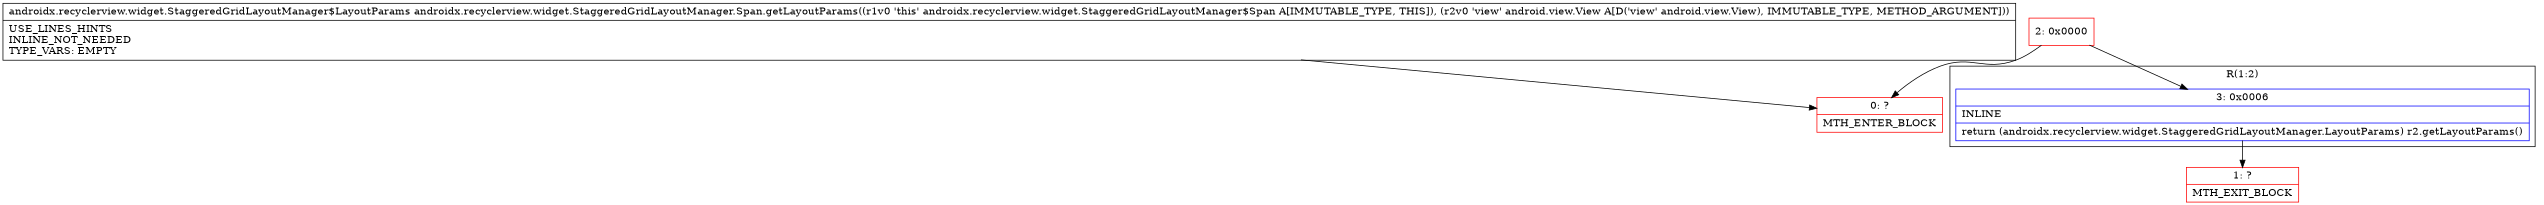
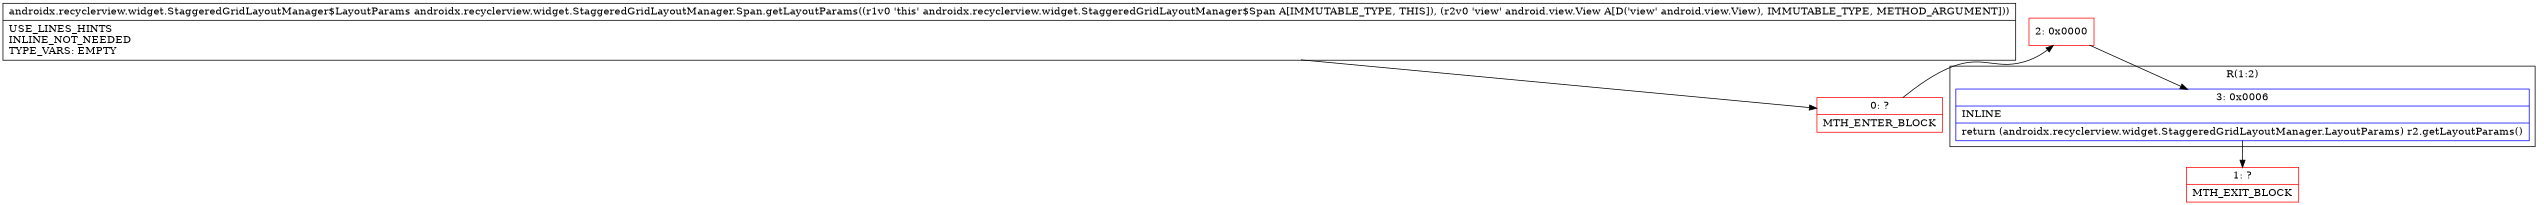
(1944, 65) -> (1945, 70)
